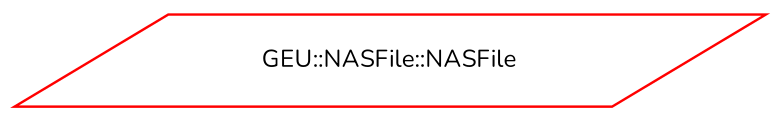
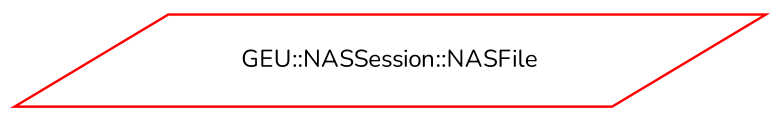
(390, 61) -> (390, 61)
